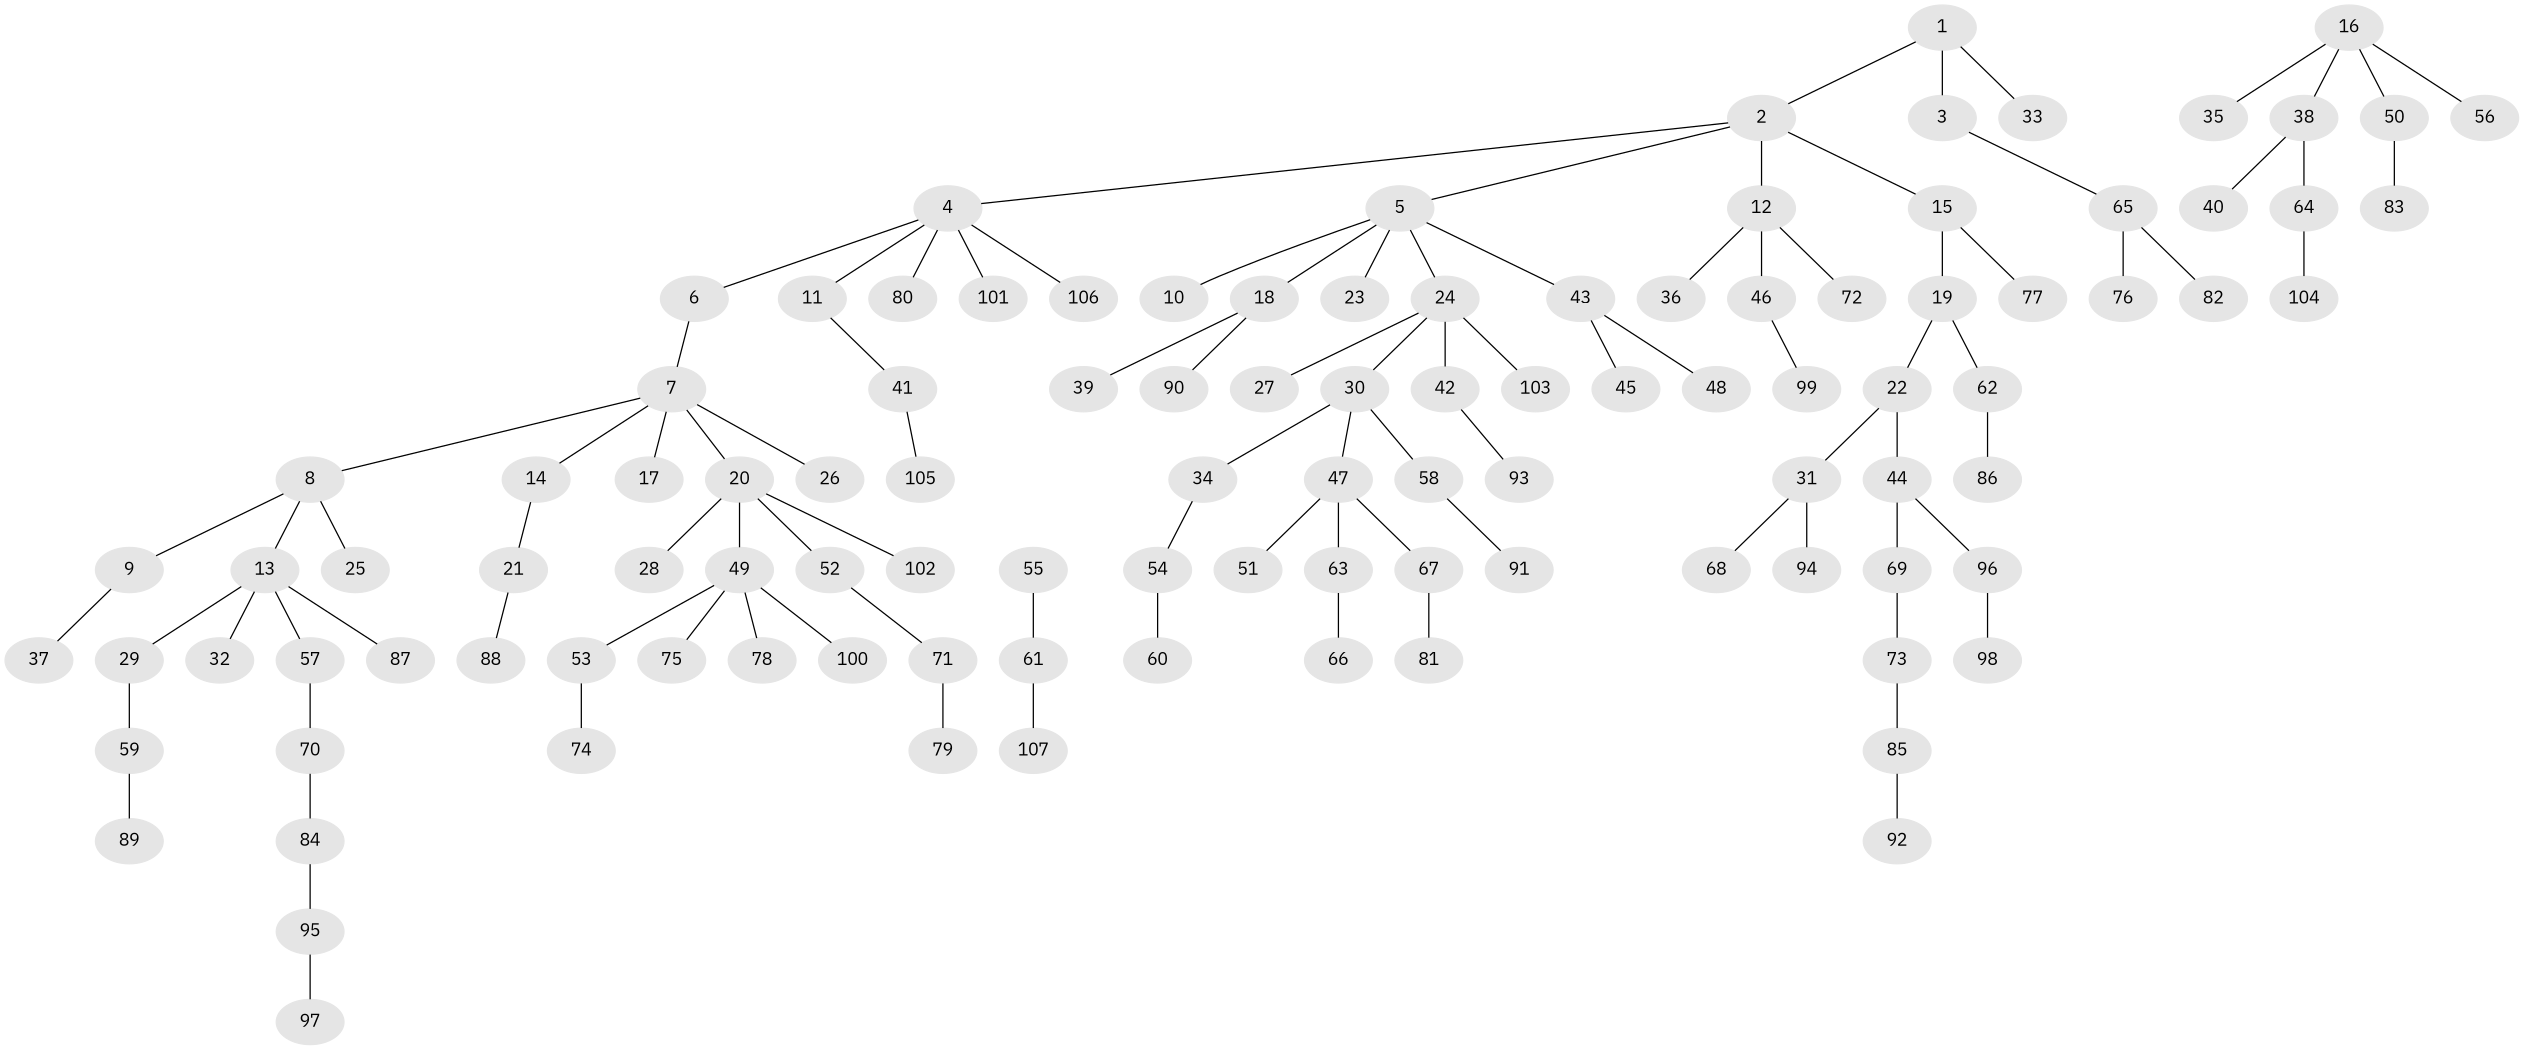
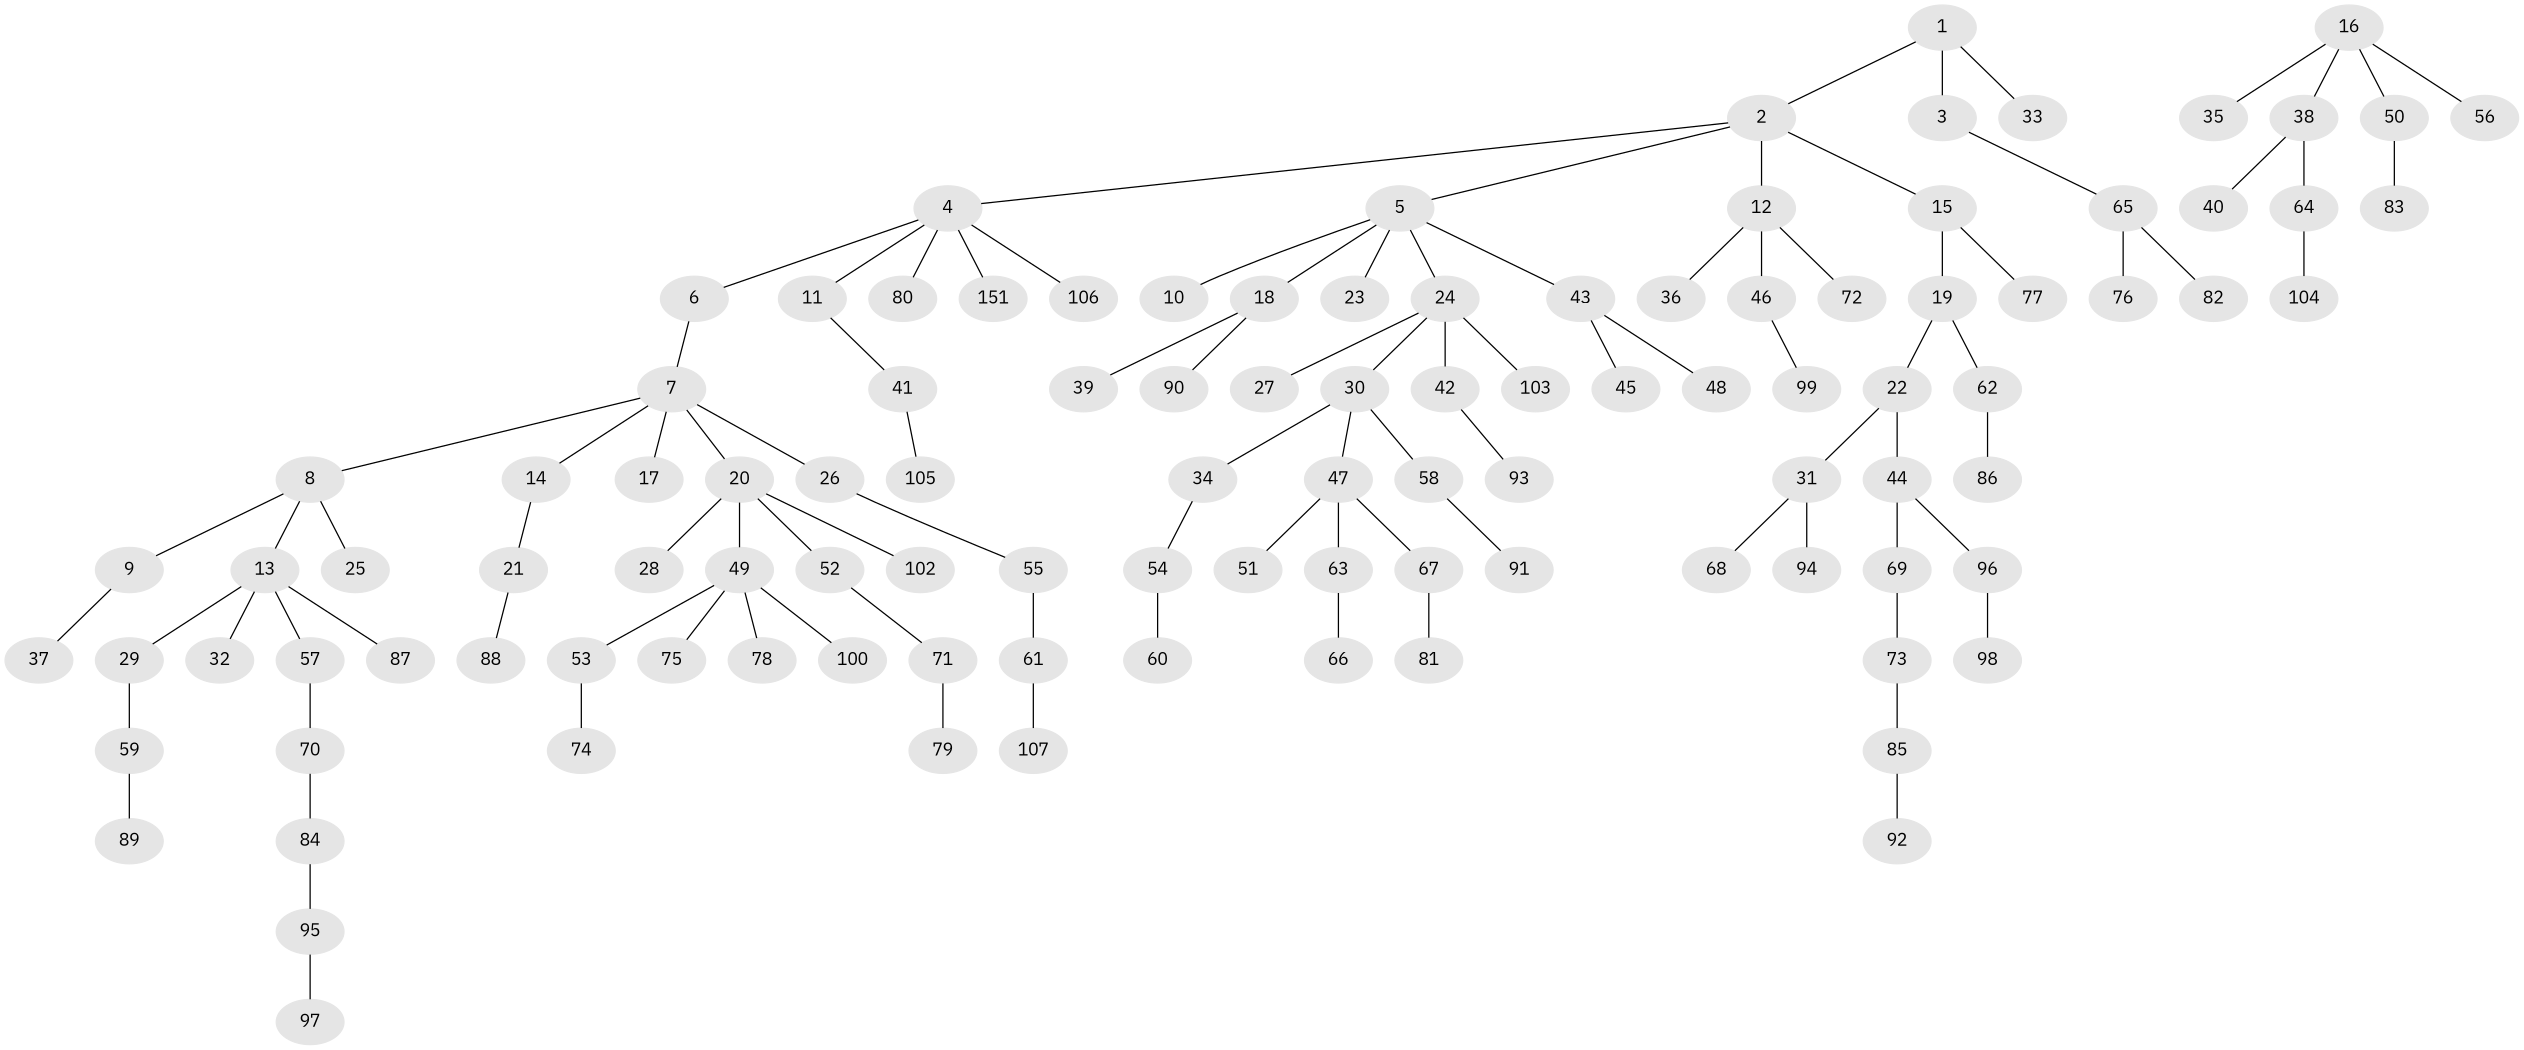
(993, 299) -> (993, 299)
none -> (931, 526)
